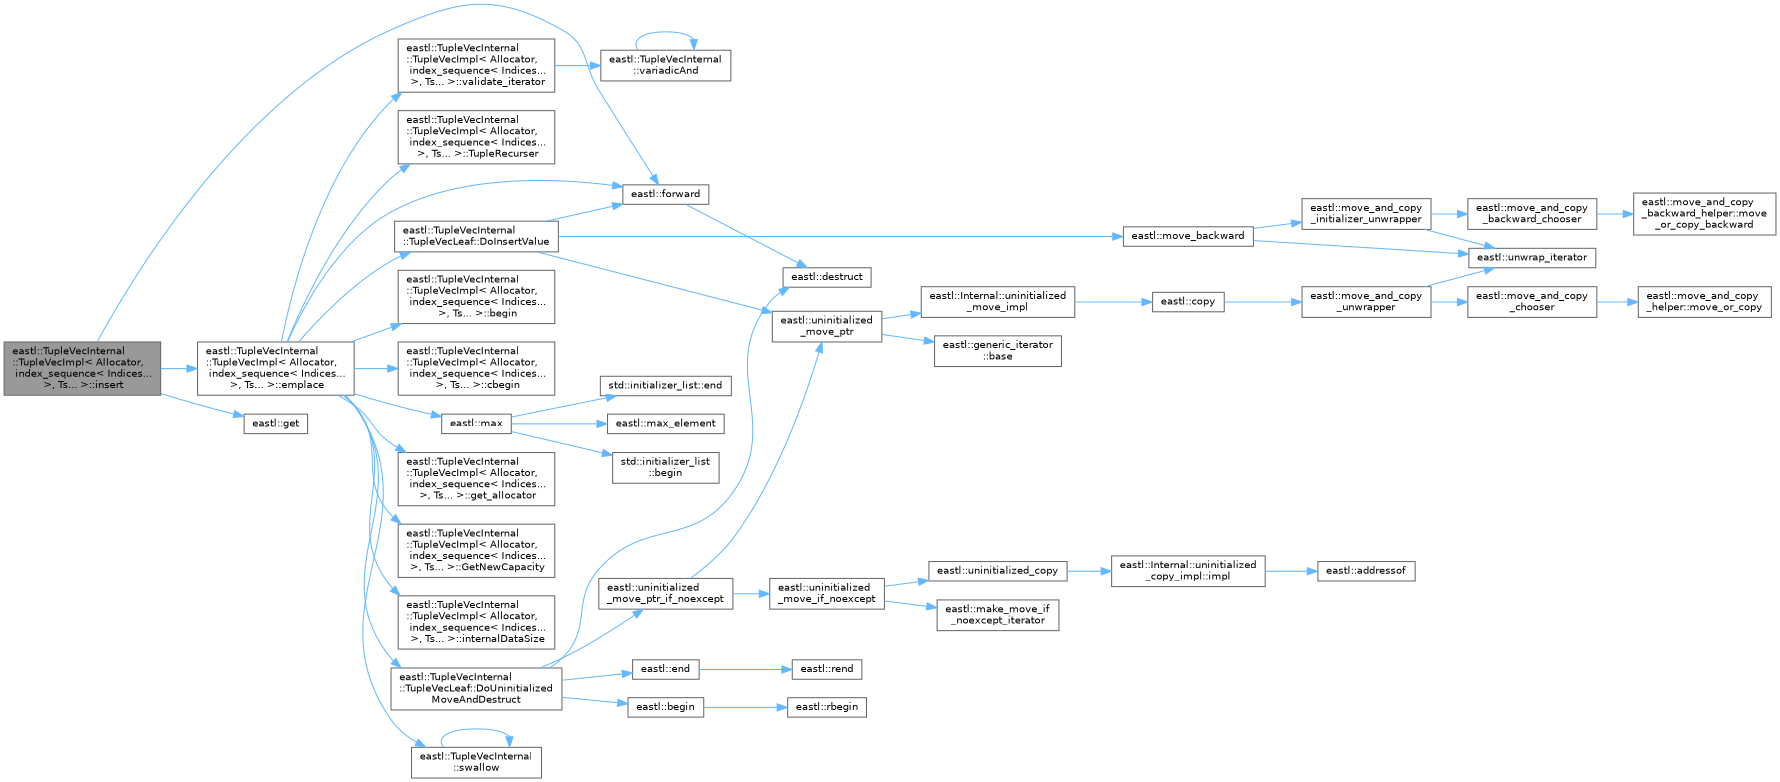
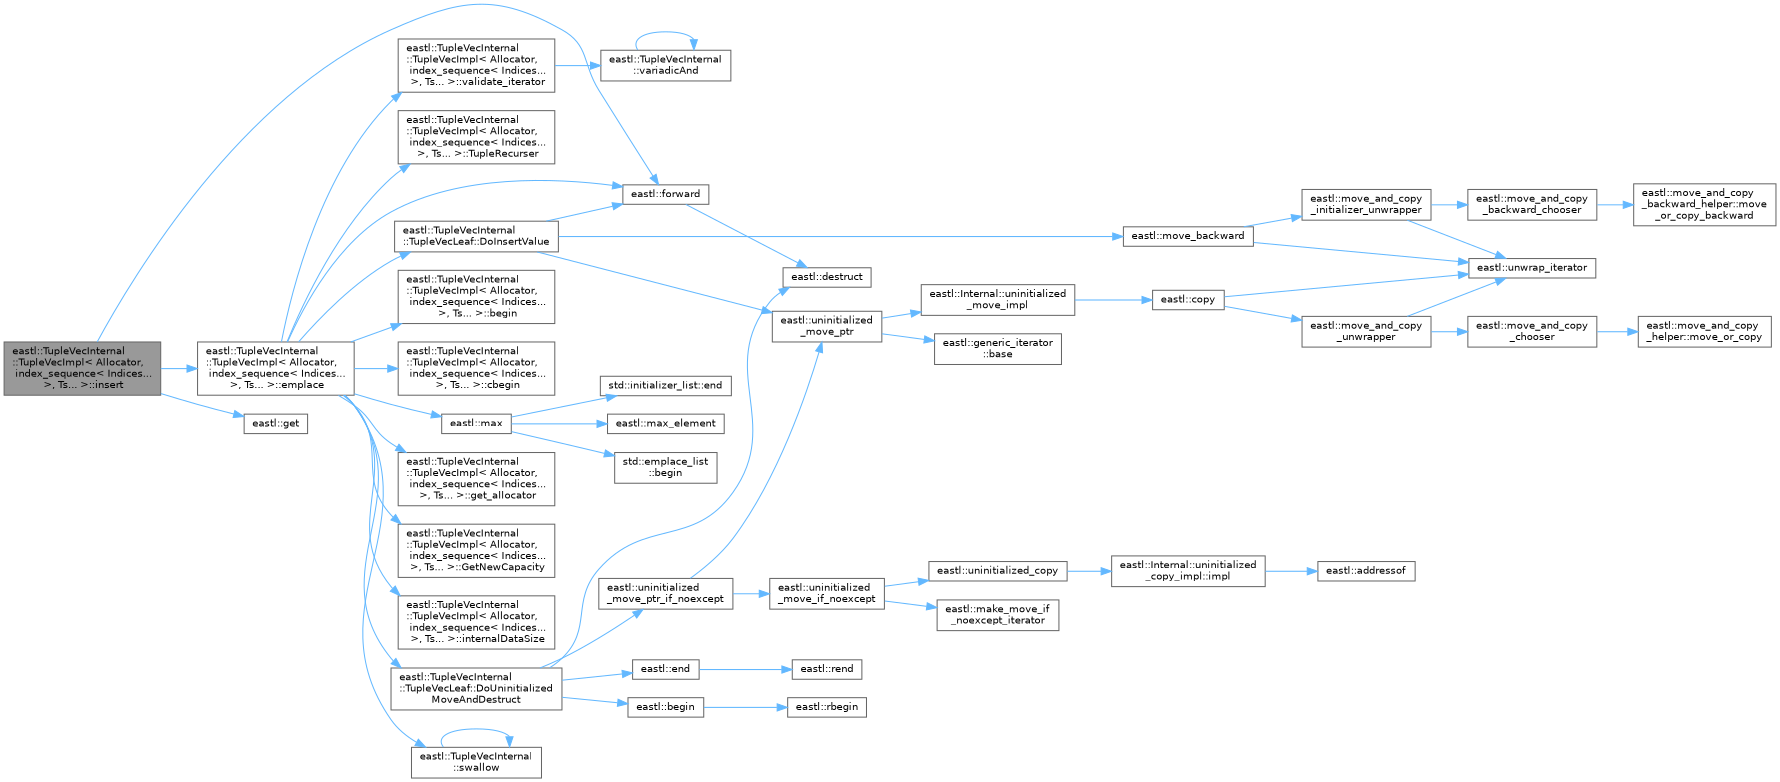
none -> (1341, 286)
(666, 468) -> (666, 468)
